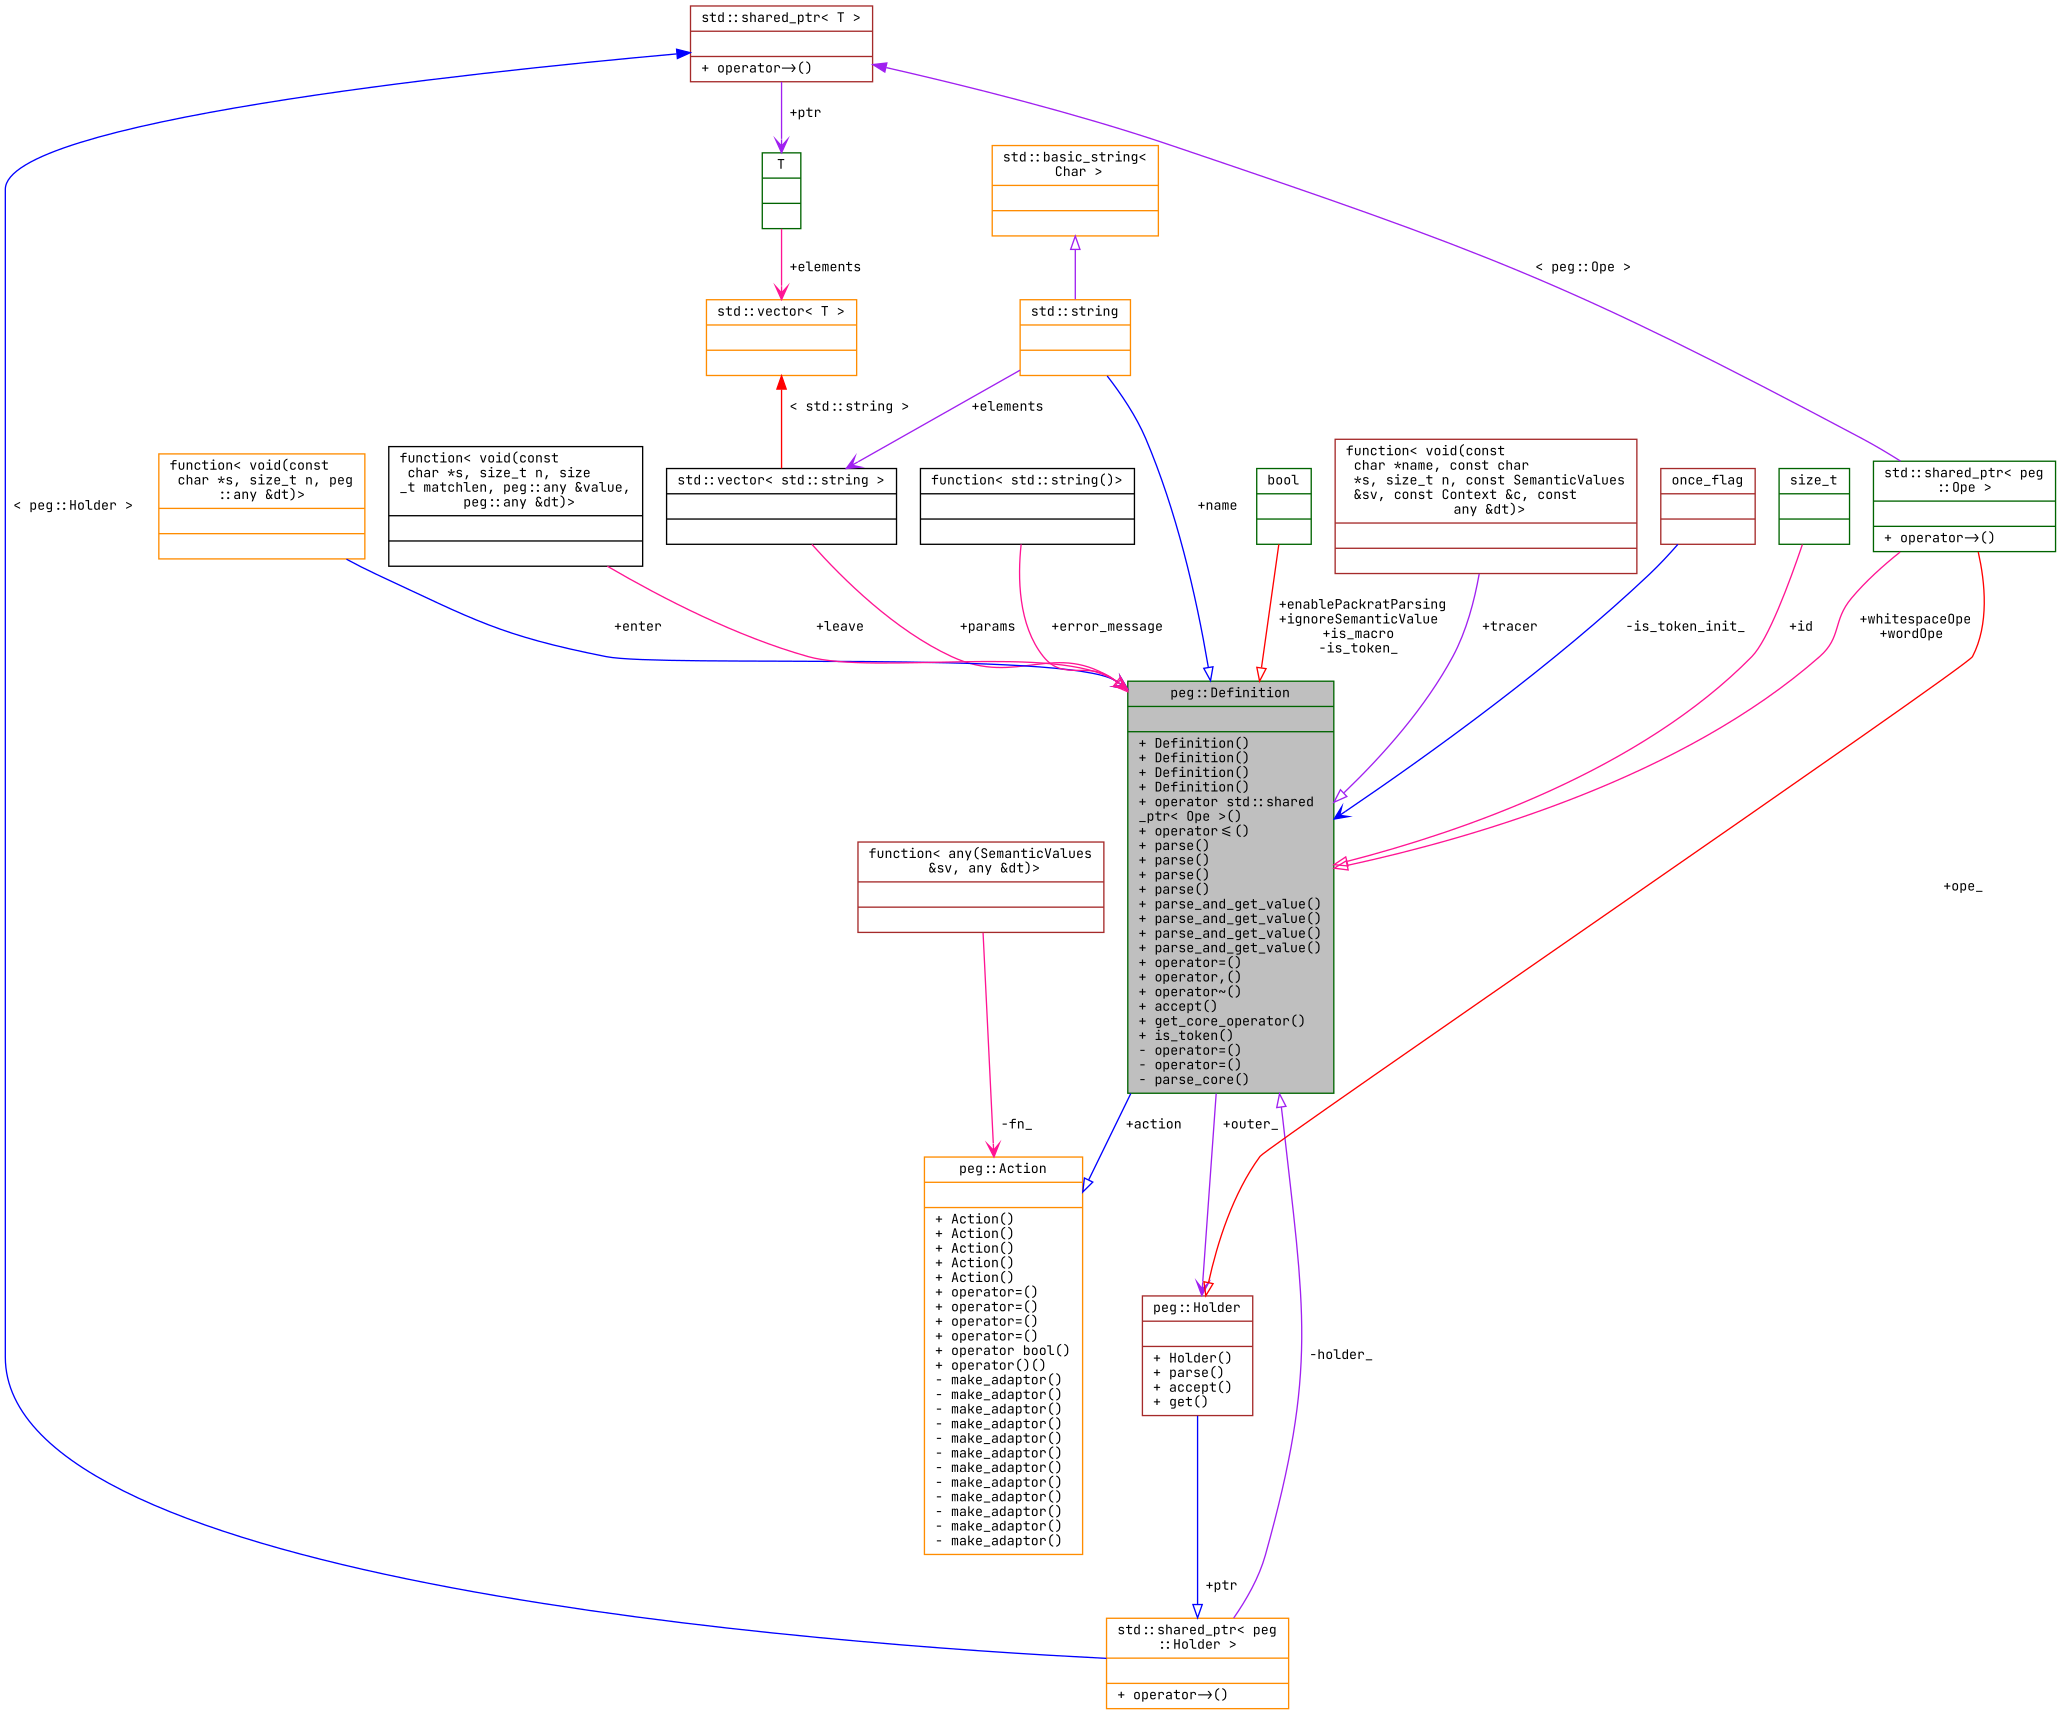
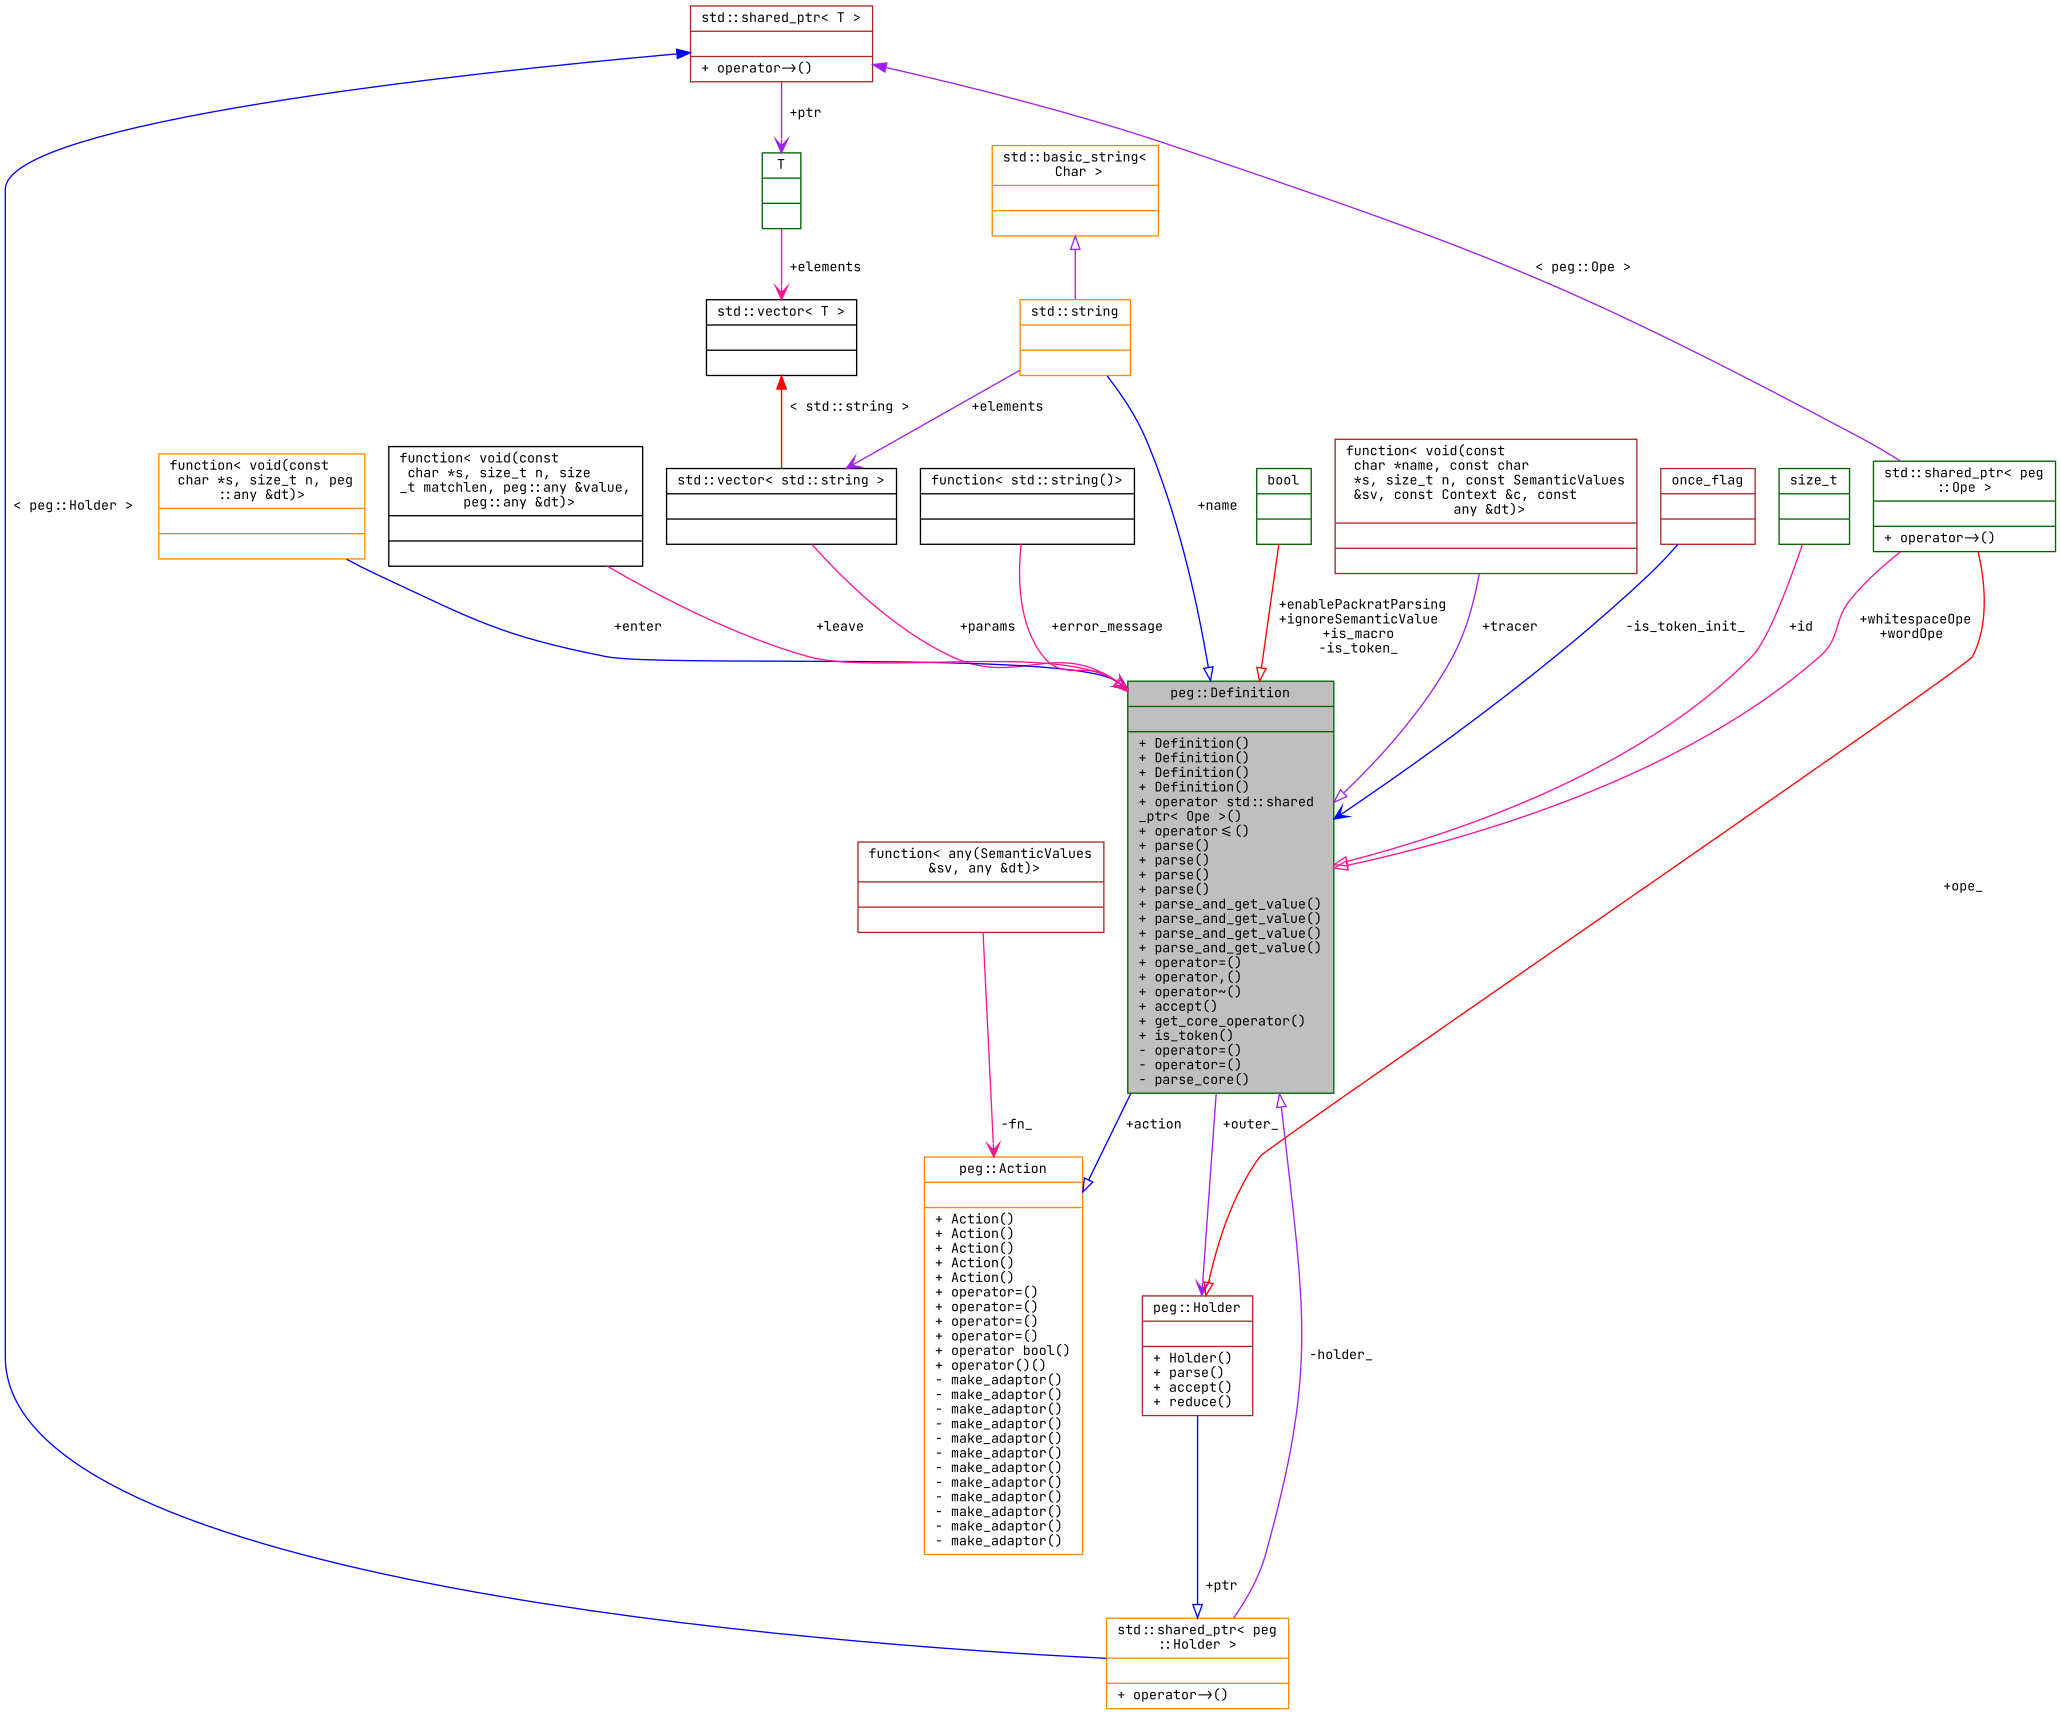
(782, 338) -> (782, 338)
(1182, 1402) -> (1194, 1402)
